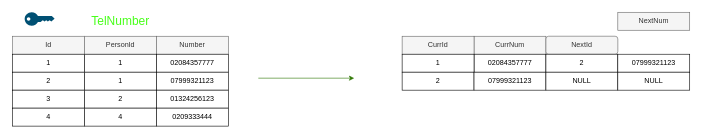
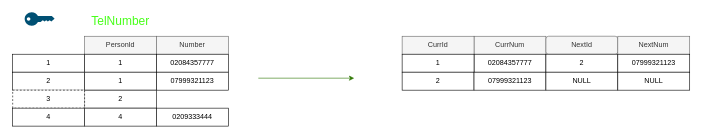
(654, 21) -> (654, 45)
(48, 45) -> none
(48, 99) -> (48, 99)
(192, 99) -> none
